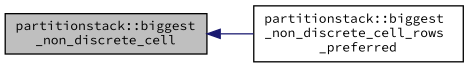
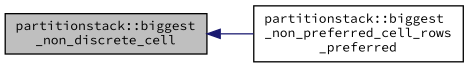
(359, 34) -> (359, 34)
